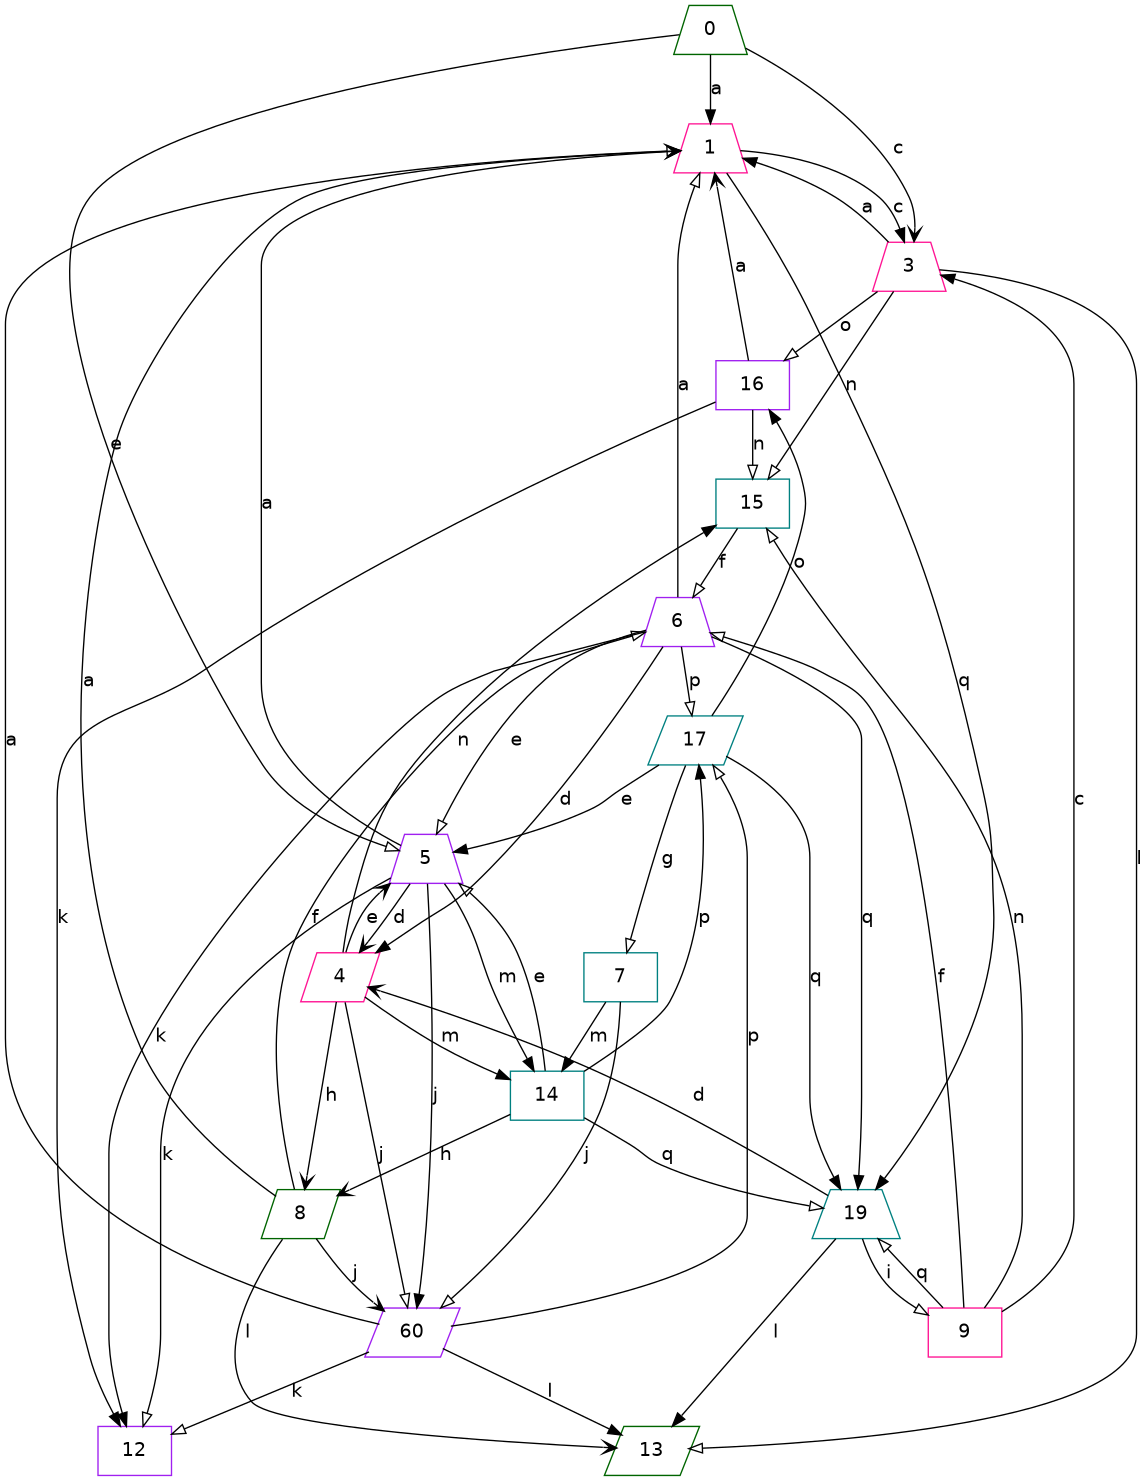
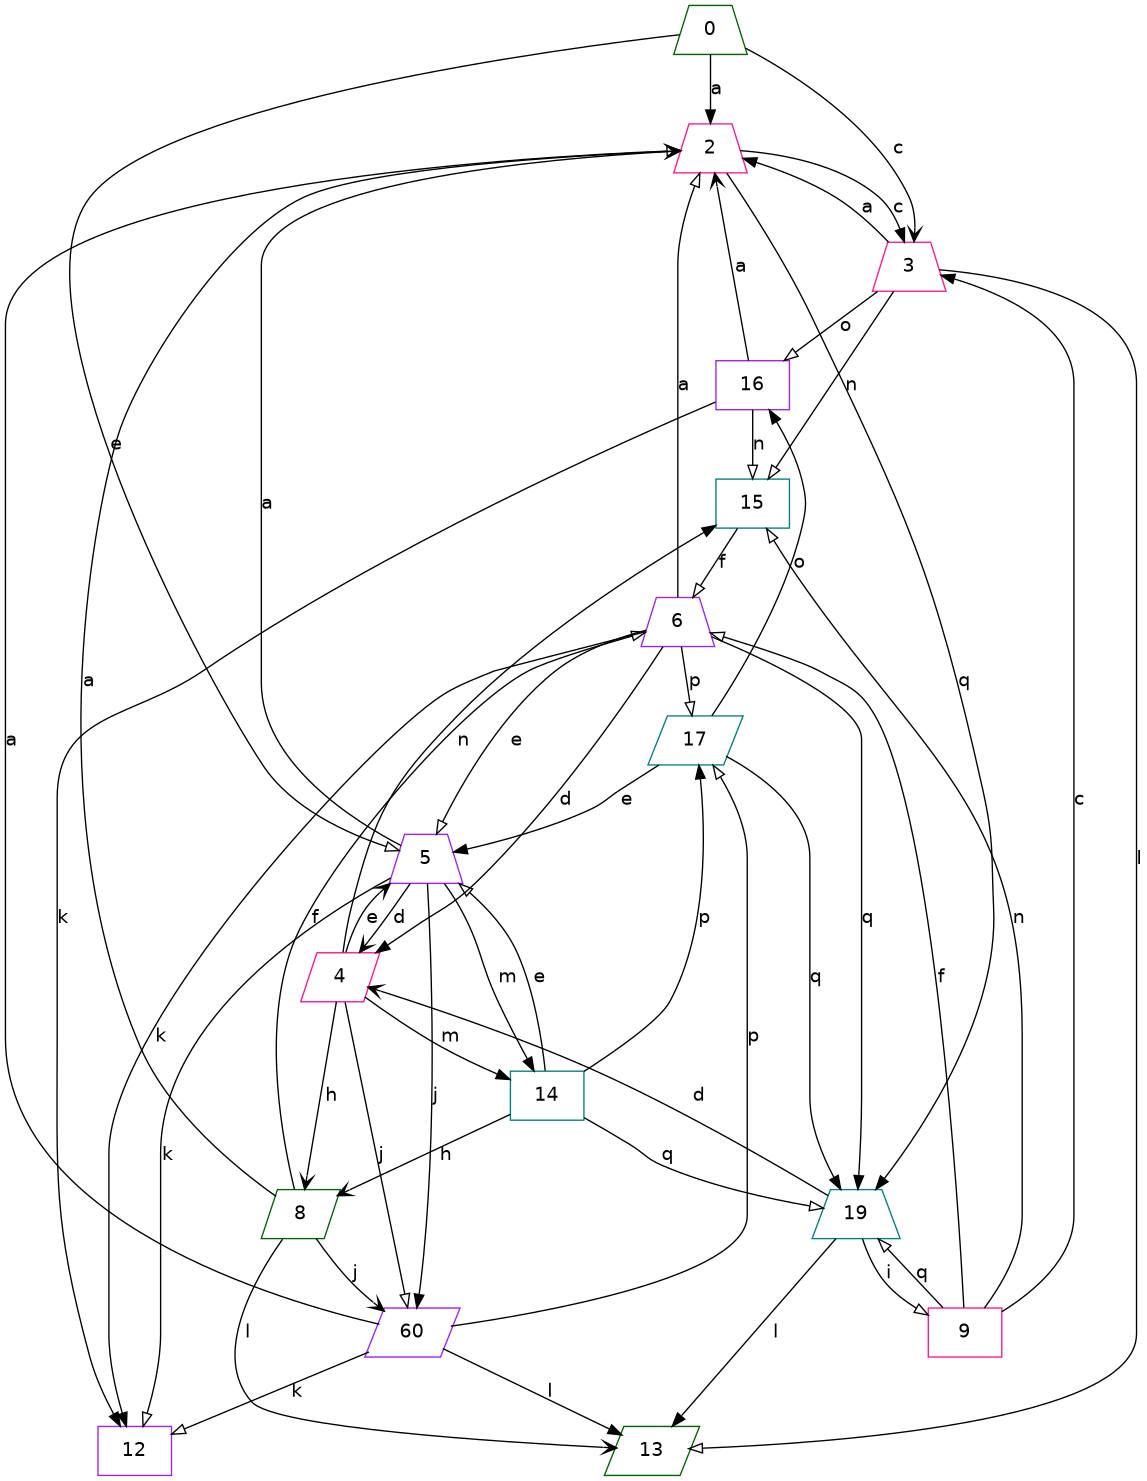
(710, 148) -> (710, 148)
(621, 977) -> none
